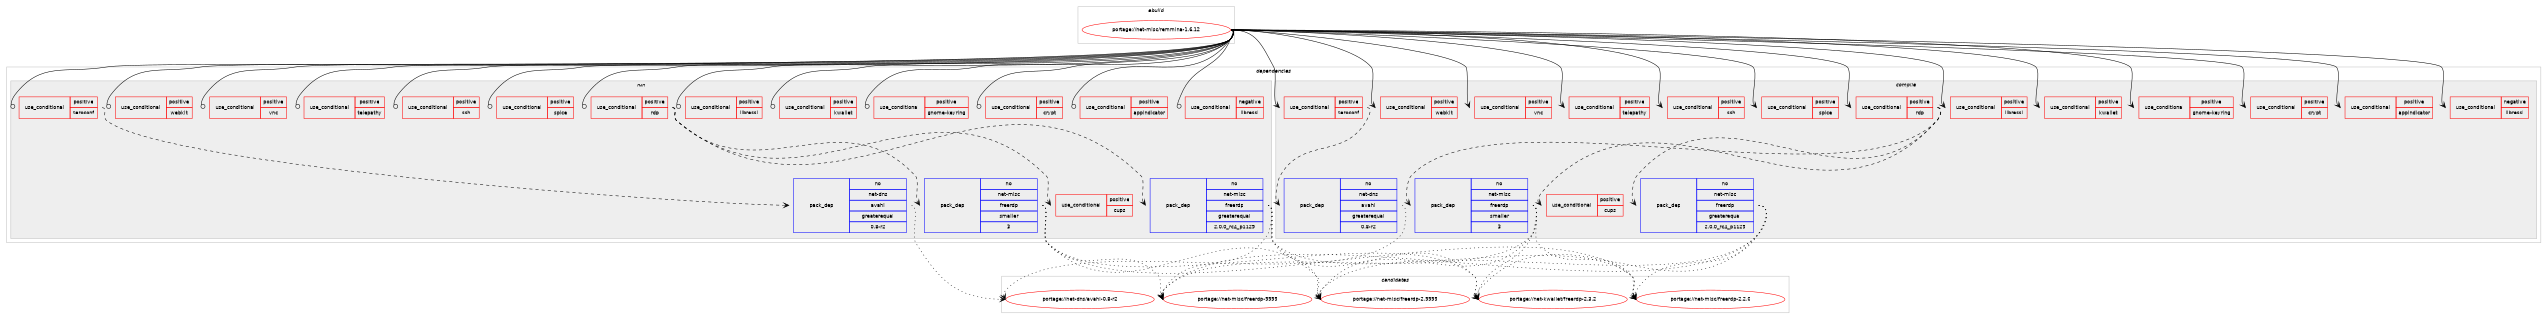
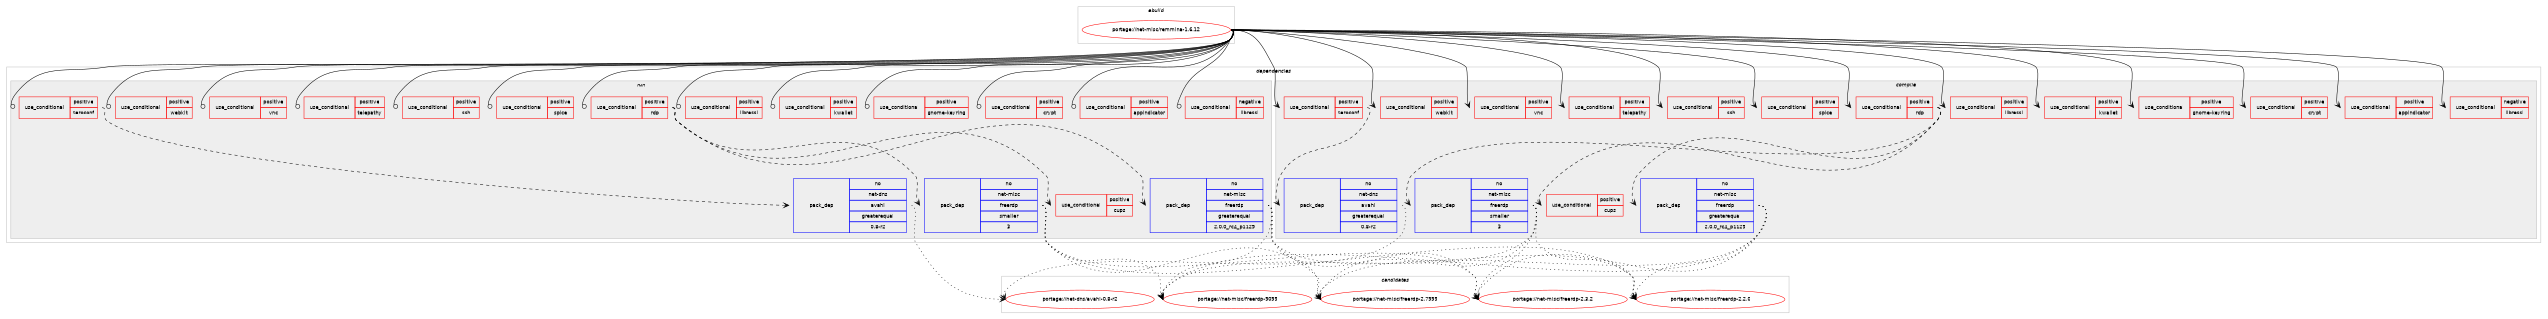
(1238, 299) -> (1238, 299)
(1395, 299) -> (1395, 299)
(1553, 299) -> (1553, 299)
